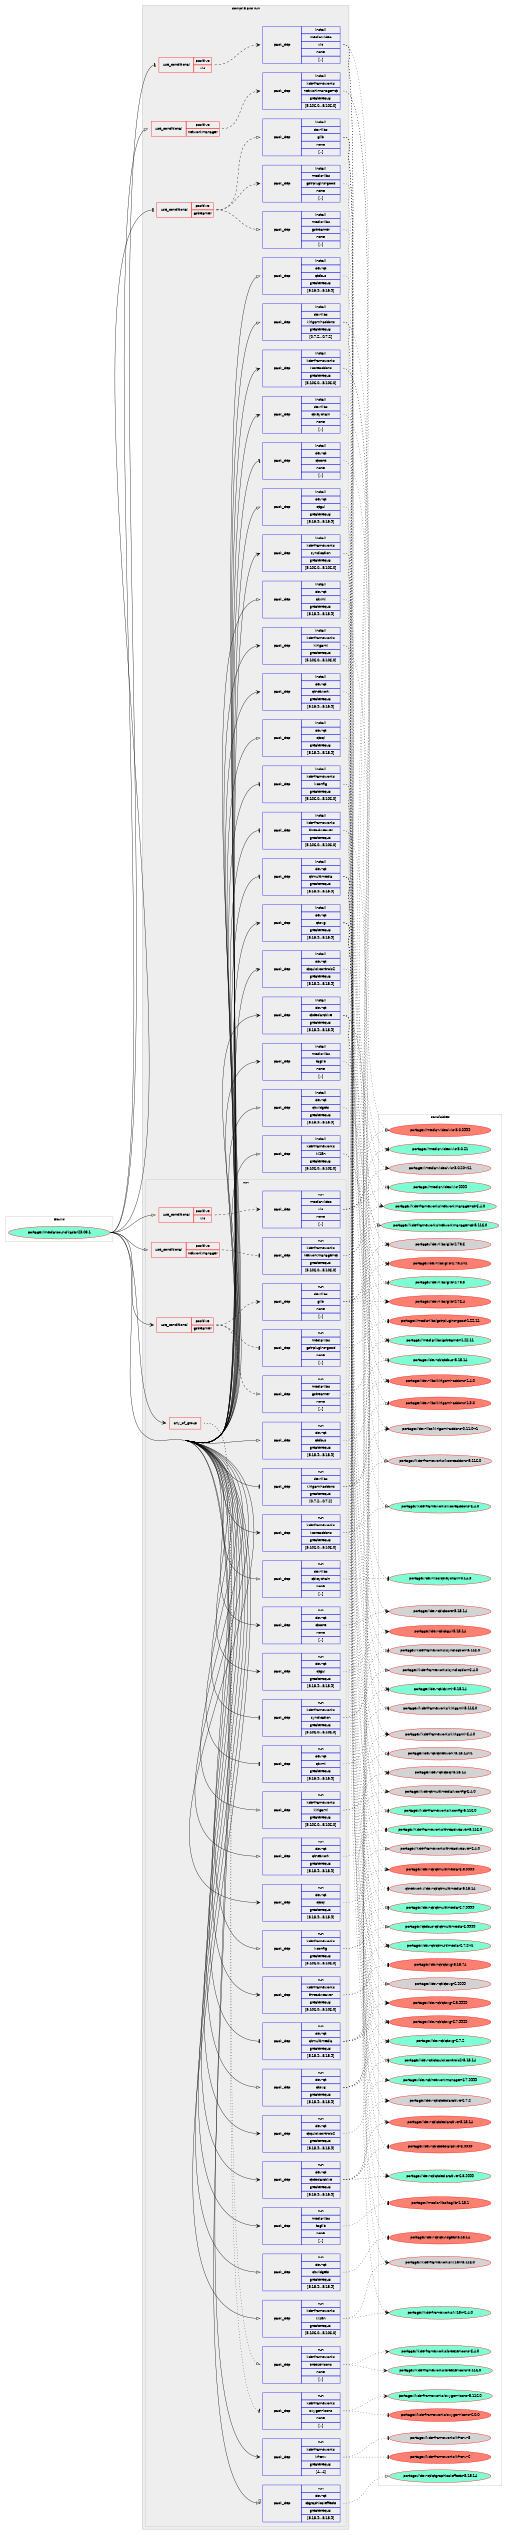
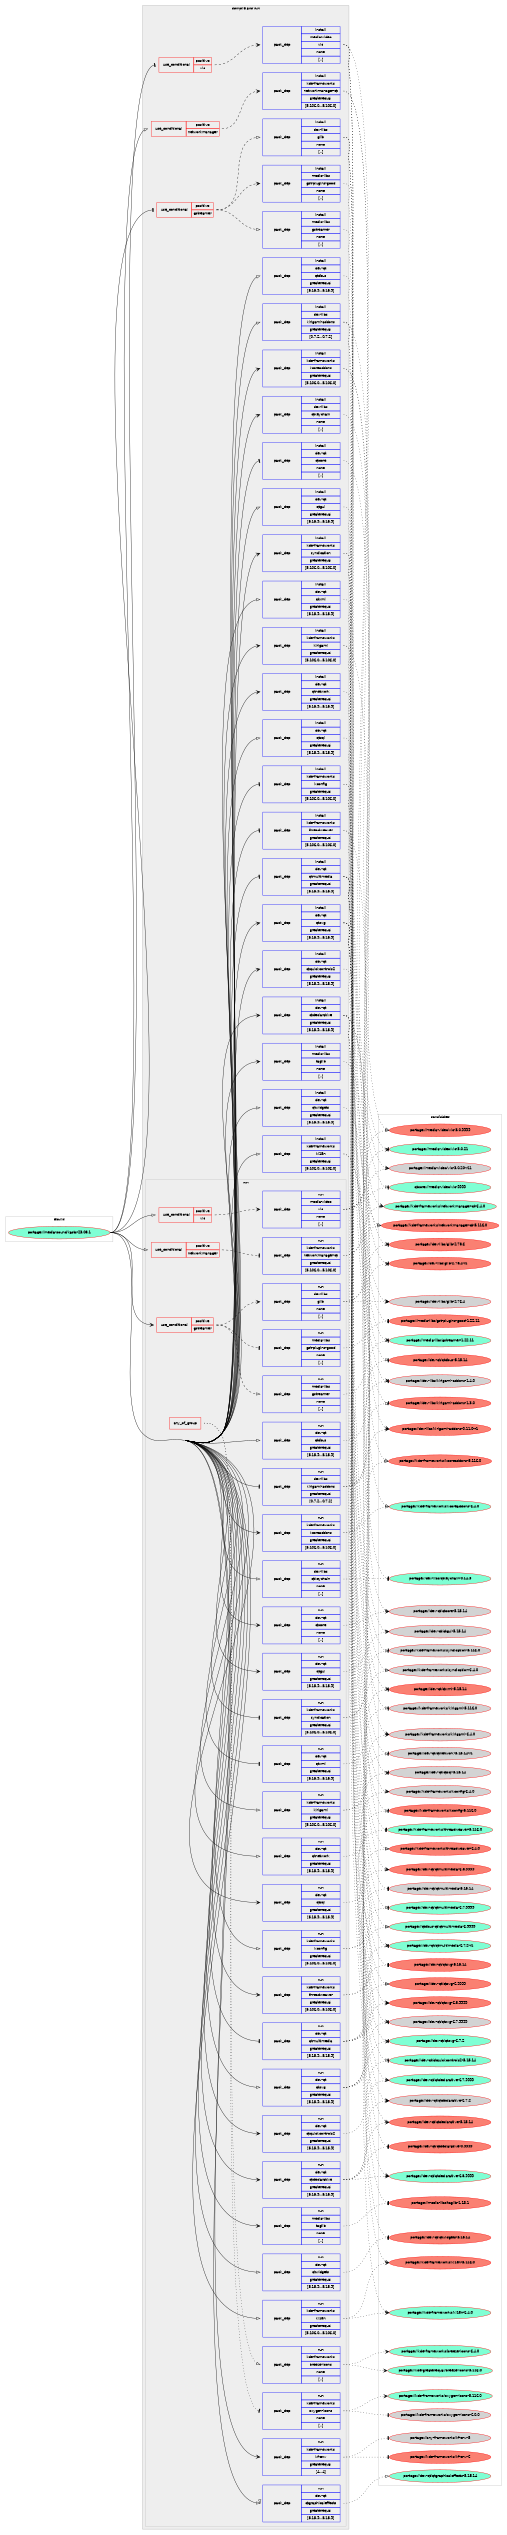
(440, 1187) -> (440, 1187)
(440, 1226) -> (440, 1226)
(440, 1245) -> (440, 1245)
(440, 1283) -> none
(440, 1302) -> (440, 1302)
(138, 1326) -> none
(440, 1360) -> (440, 1360)
(440, 1381) -> (440, 1381)
(440, 1429) -> (440, 1429)
(440, 1461) -> (440, 1461)
(440, 1632) -> (440, 1632)
(440, 1689) -> (440, 1689)
(440, 1792) -> (440, 1792)
(440, 1811) -> (440, 1811)
(440, 1849) -> (440, 1849)
(440, 1889) -> (440, 1889)
(440, 1965) -> (440, 1965)
(440, 1984) -> (440, 1984)
(440, 2022) -> (440, 2022)
(440, 2080) -> (440, 2080)
(440, 2147) -> (440, 2147)
(440, 2263) -> (440, 2263)
(440, 2371) -> (440, 2371)
(440, 2415) -> (440, 2415)
(440, 2438) -> (440, 2438)
